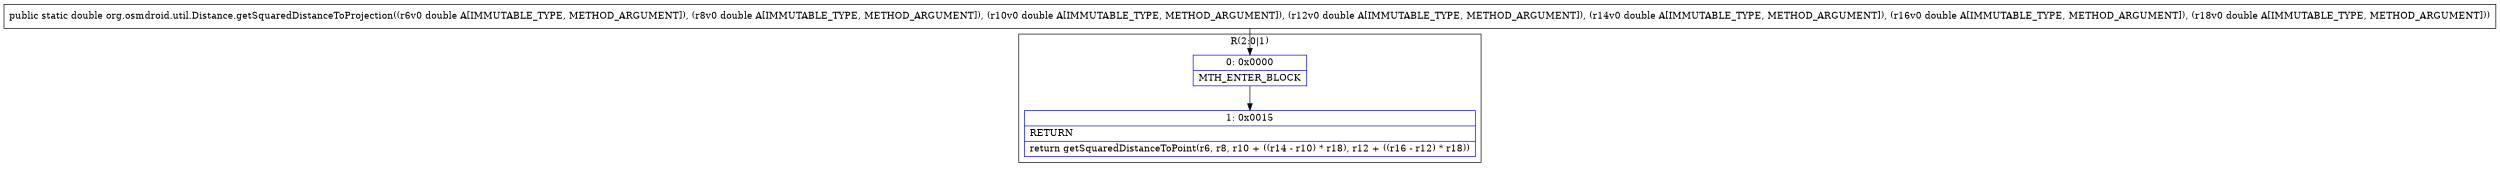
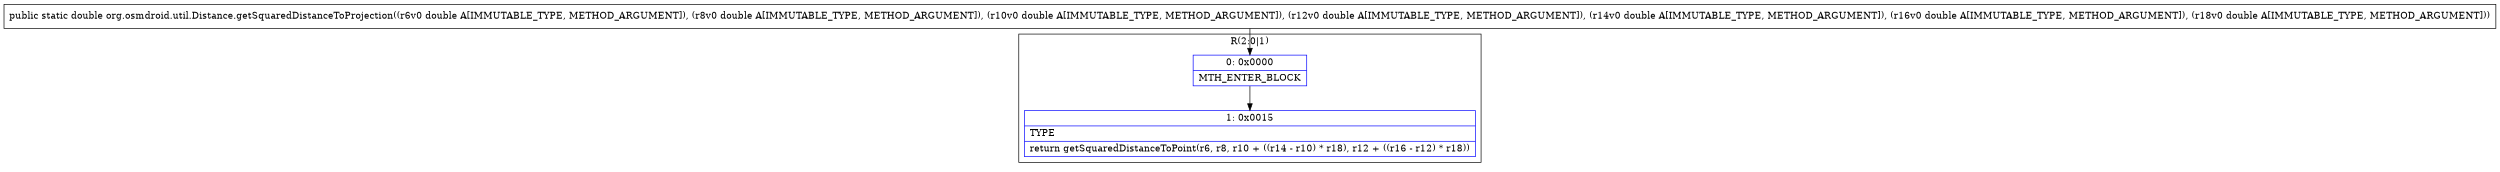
(1052, 133) -> (1043, 133)
